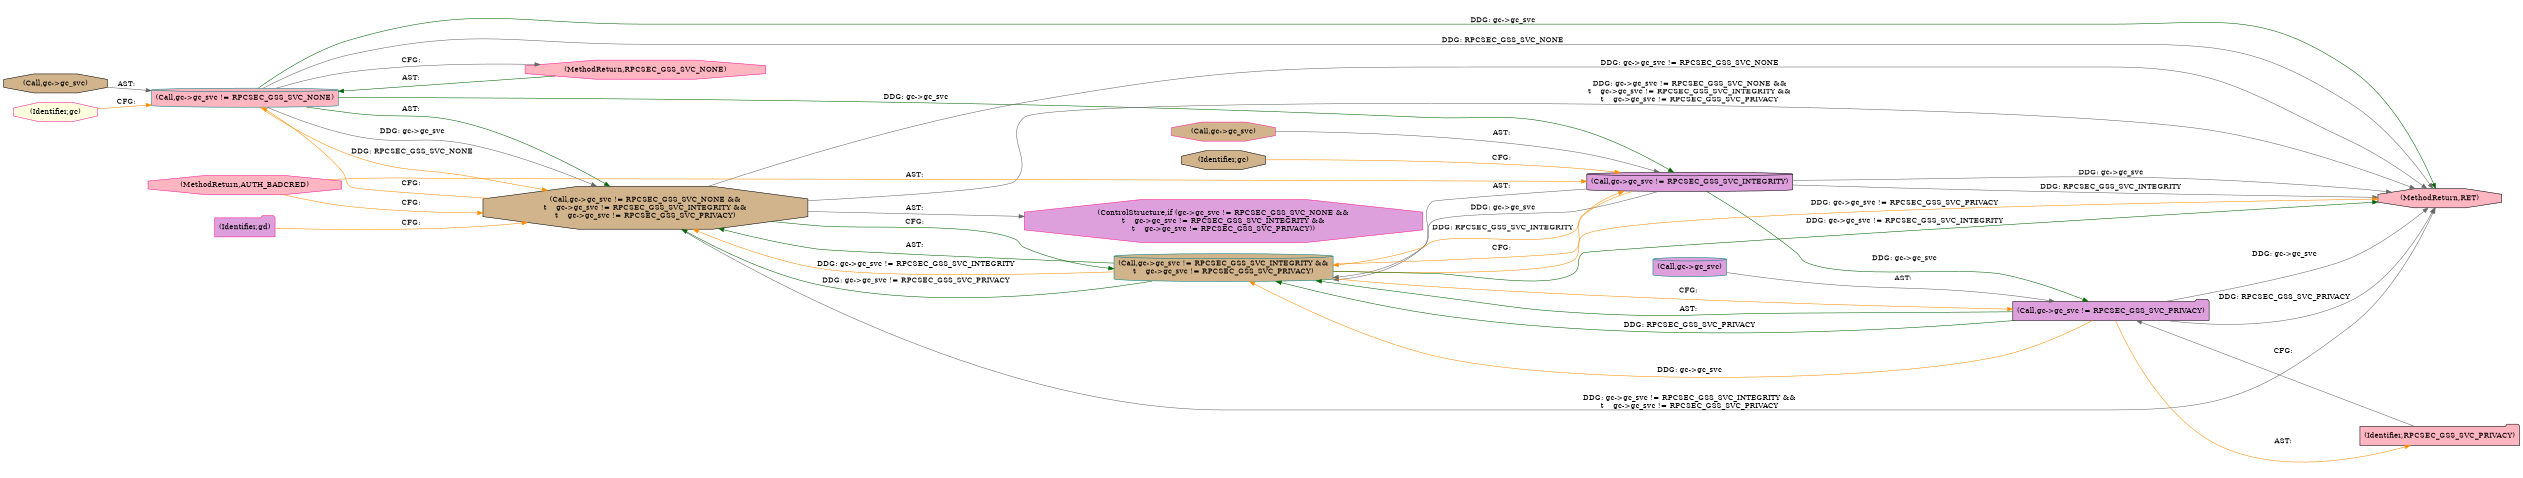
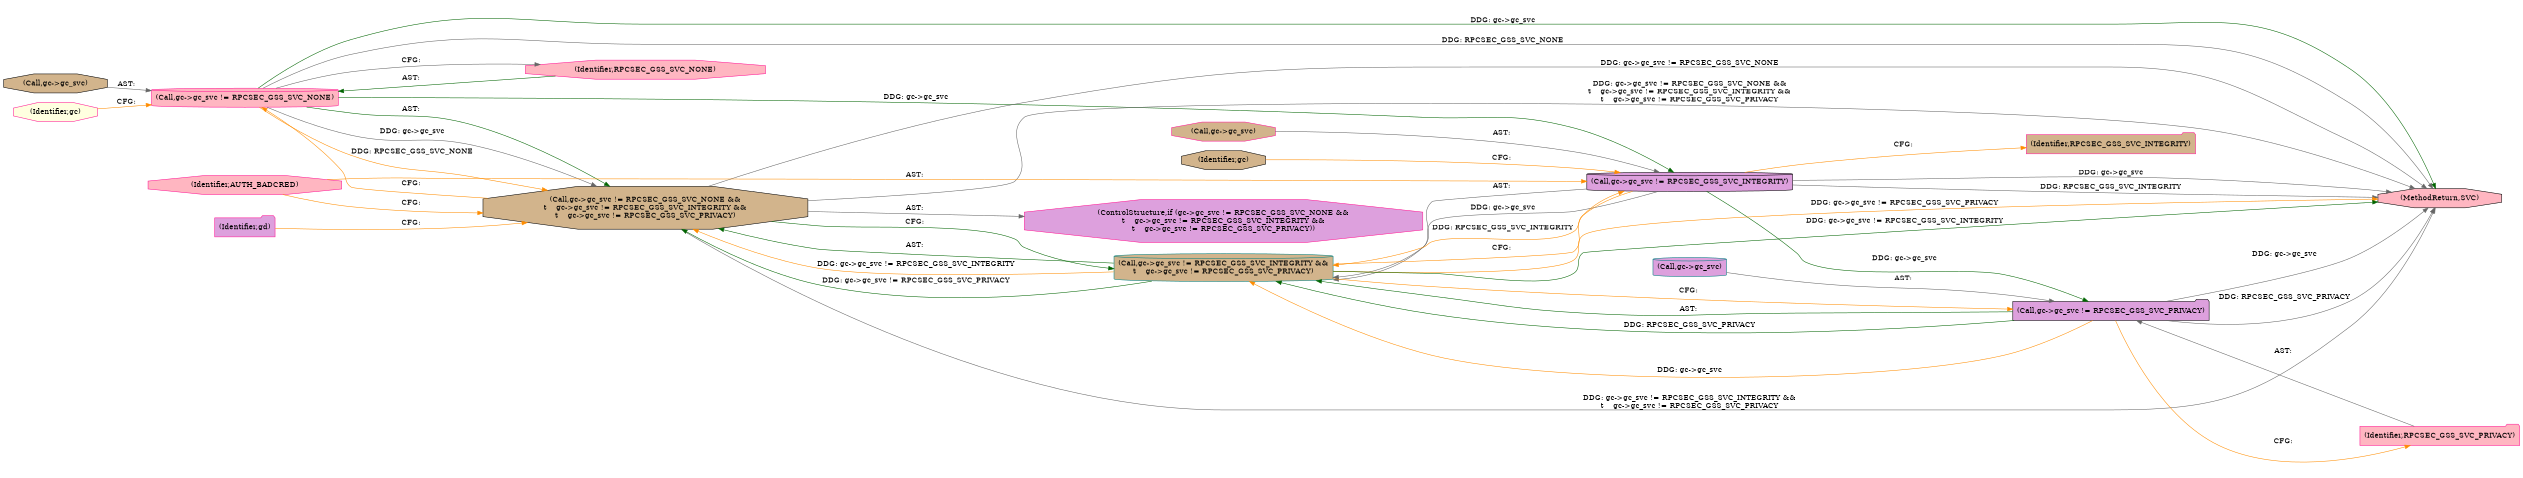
(645, 70) -> (645, 70)
(245, 98) -> (245, 98)
none -> (2111, 144)
(245, 185) -> (245, 185)
(2440, 198) -> (2440, 198)
(2285, 351) -> (2285, 351)
(2440, 436) -> (2440, 436)
(2285, 441) -> (2285, 441)
